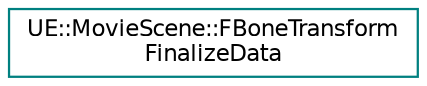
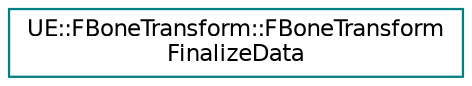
(213, 43) -> (236, 43)
